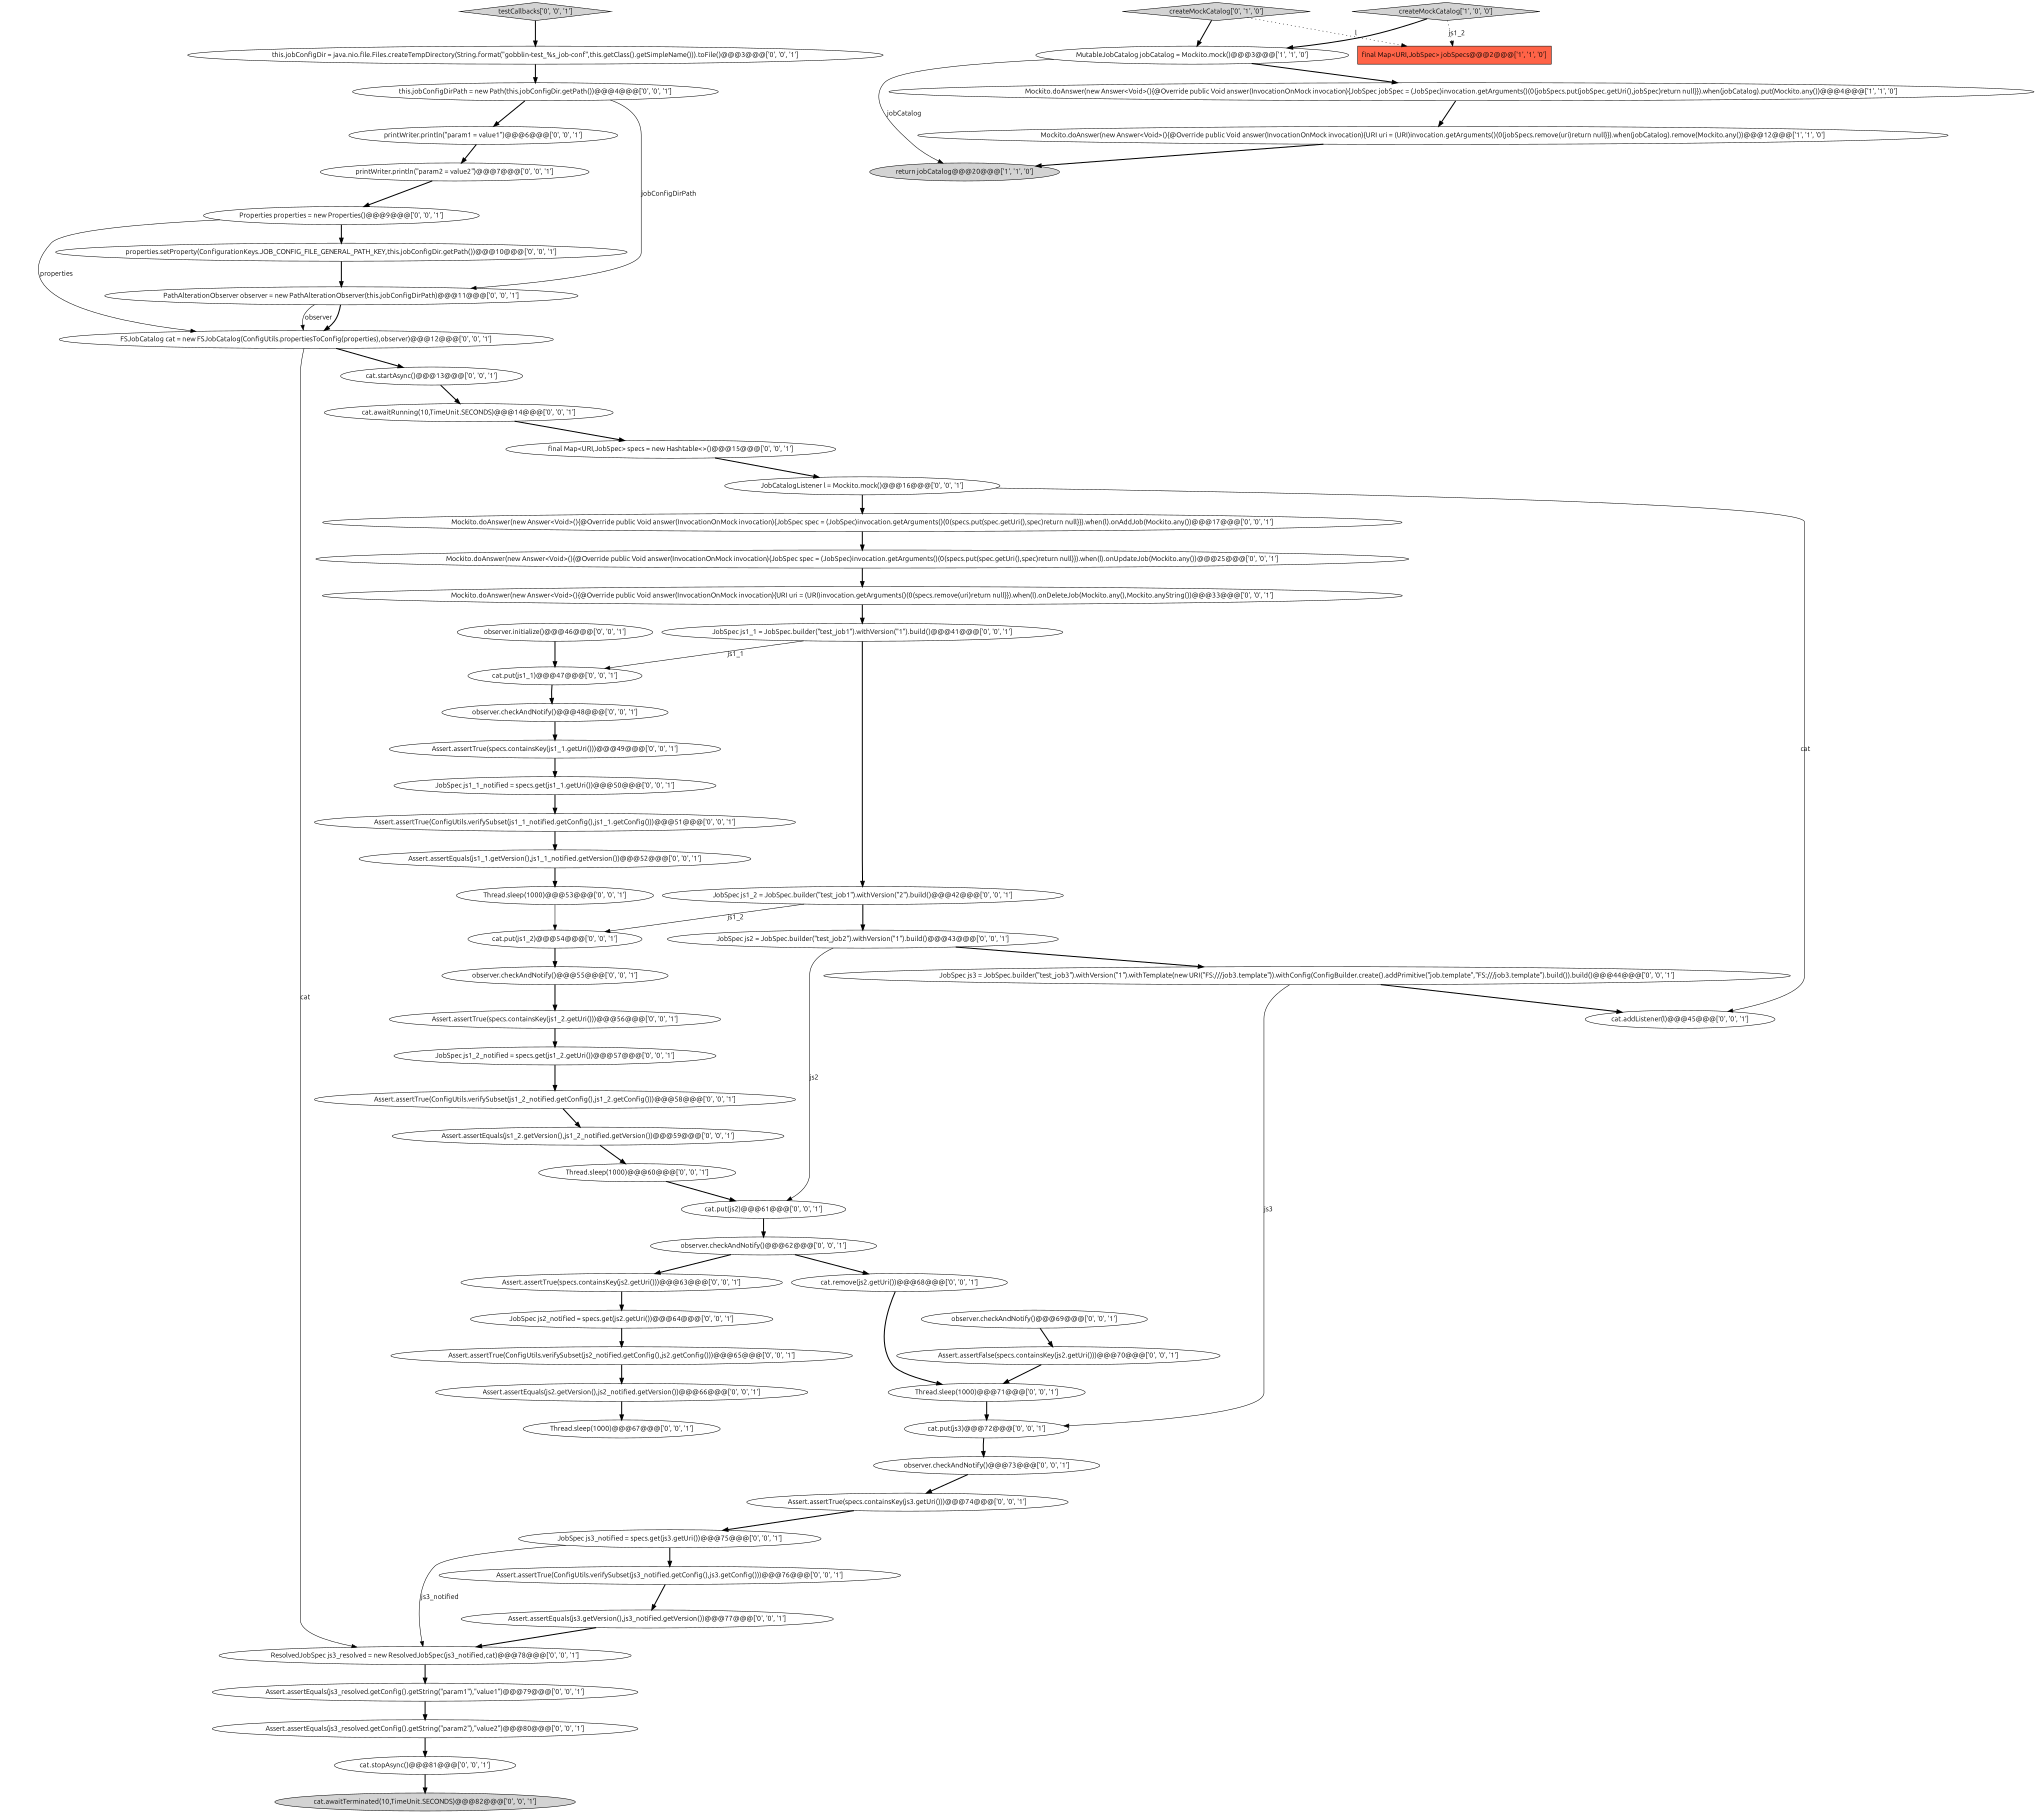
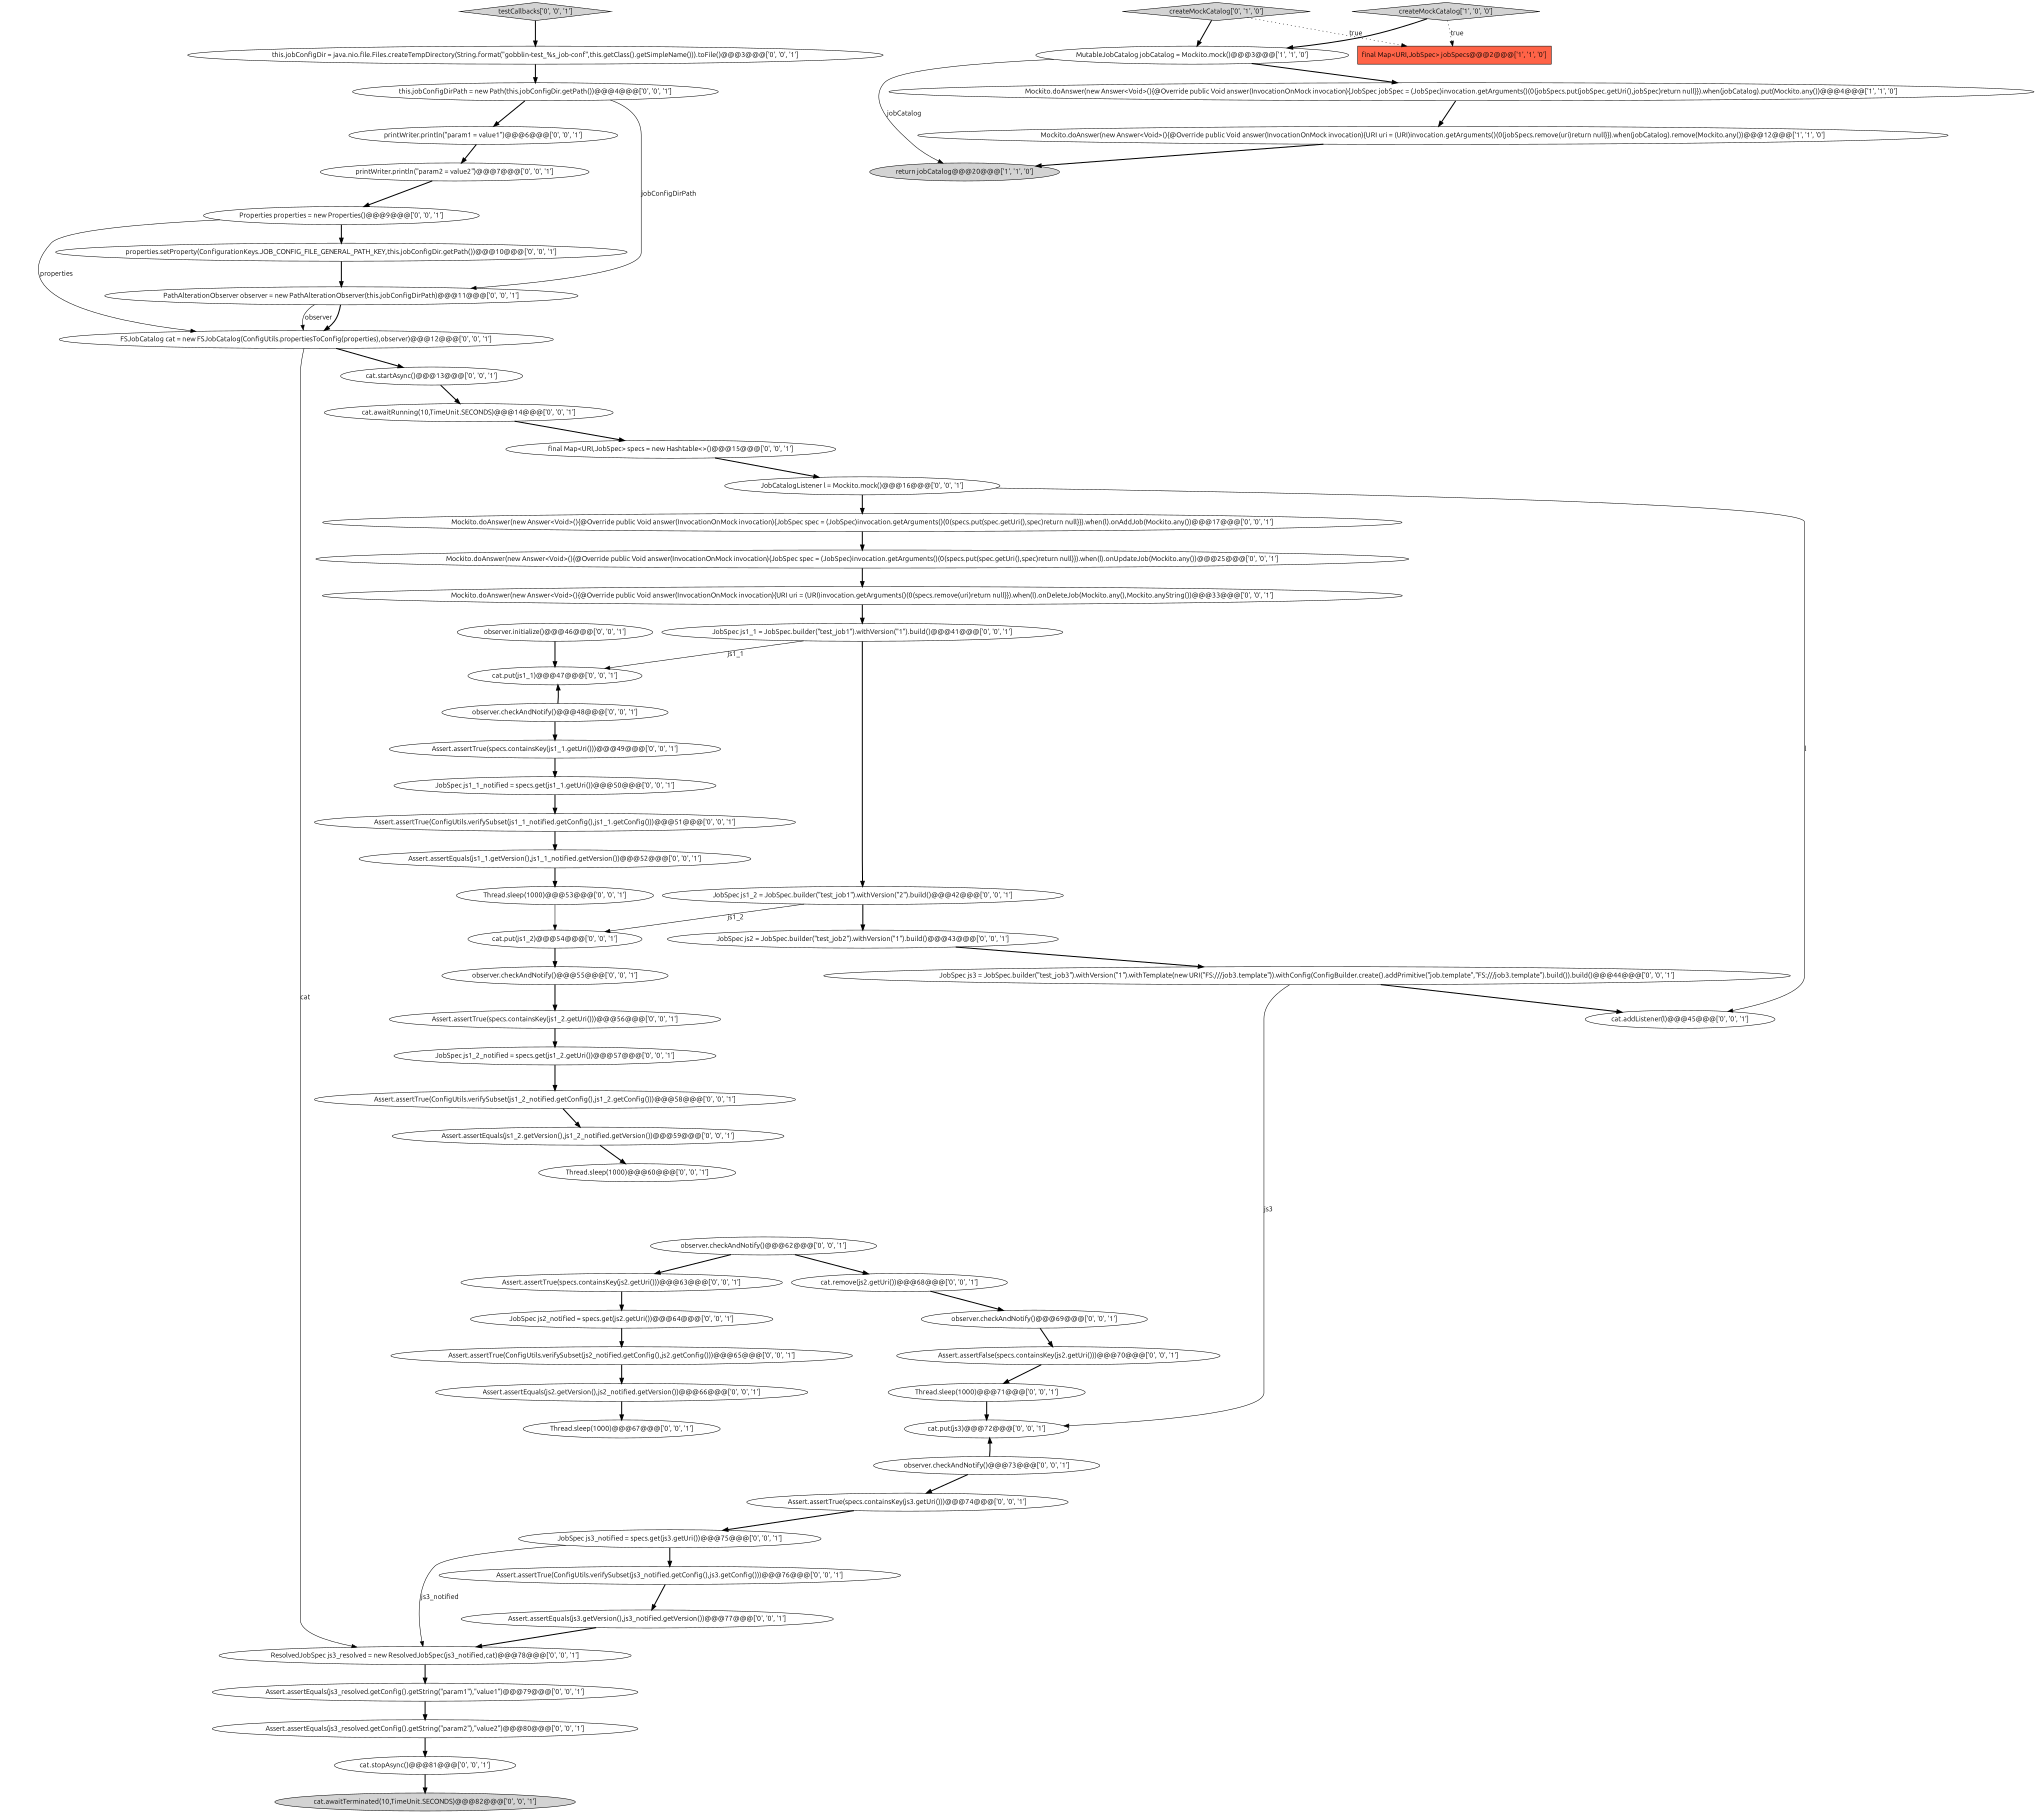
(1356, 33) -> (1356, 33)
(1457, 33) -> (1457, 33)
(552, 692) -> (558, 697)
(1805, 749) -> (1805, 749)
(764, 1209) -> none
(887, 1352) -> (964, 1300)
(983, 1445) -> (990, 1450)
